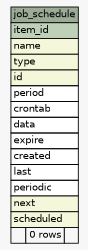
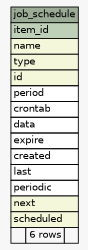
(46, 235) -> (46, 235)
